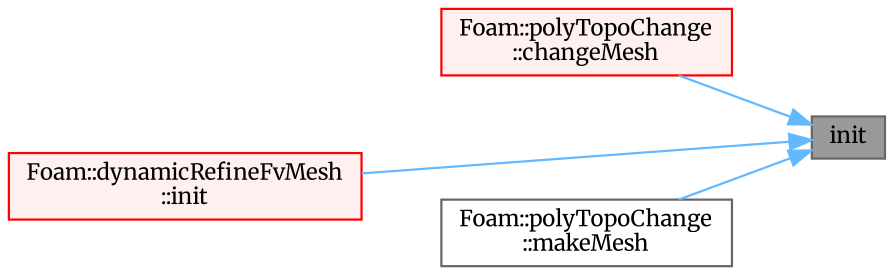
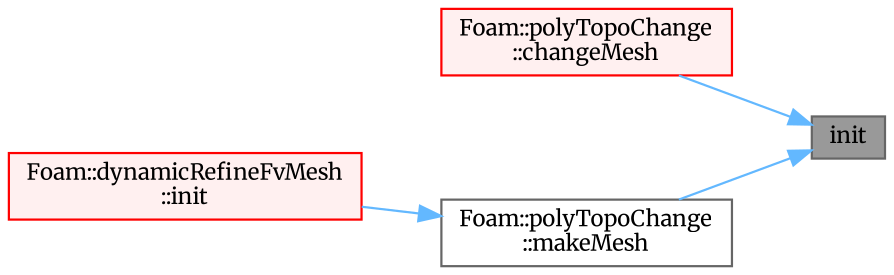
(576, 158) -> (390, 210)
